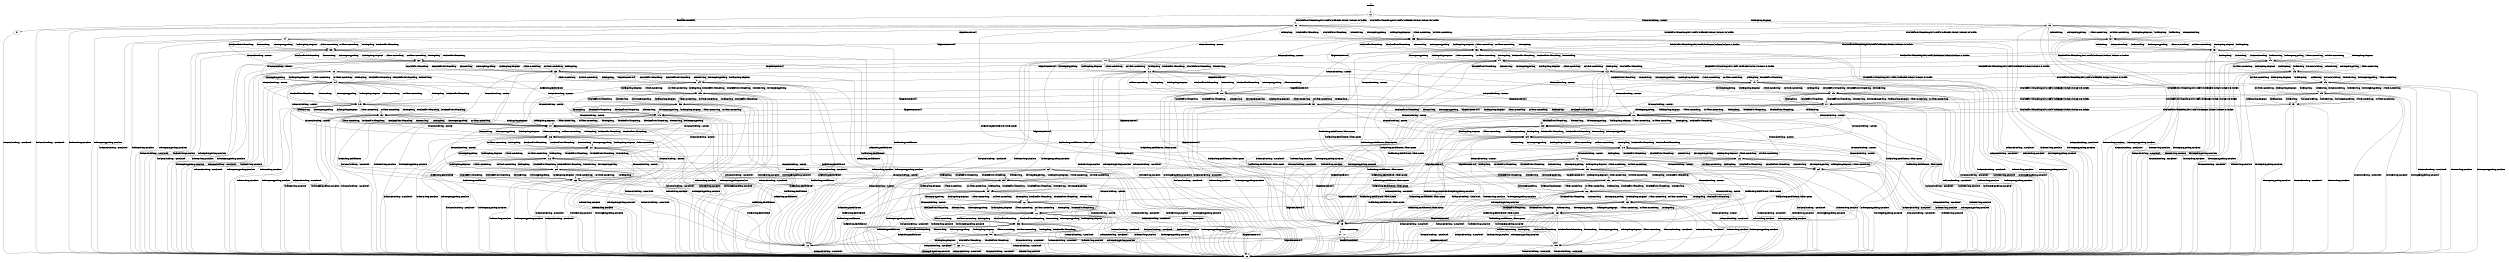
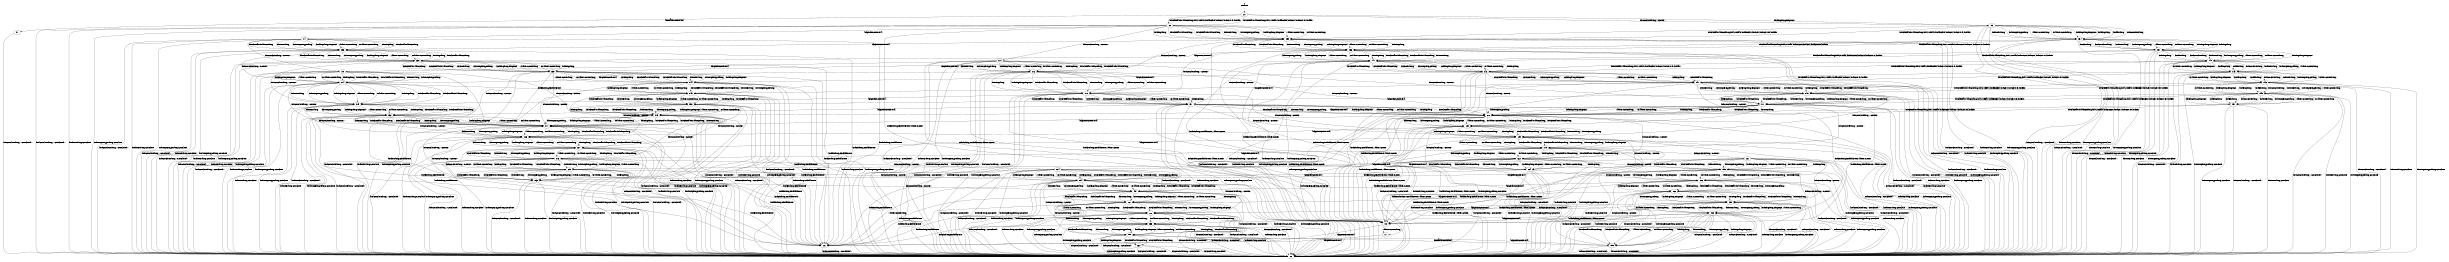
(1491, 176) -> (1614, 177)
(1794, 197) -> (1412, 197)
(854, 213) -> (898, 213)
